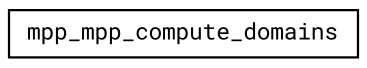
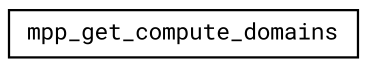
(183, 34) -> (183, 34)
